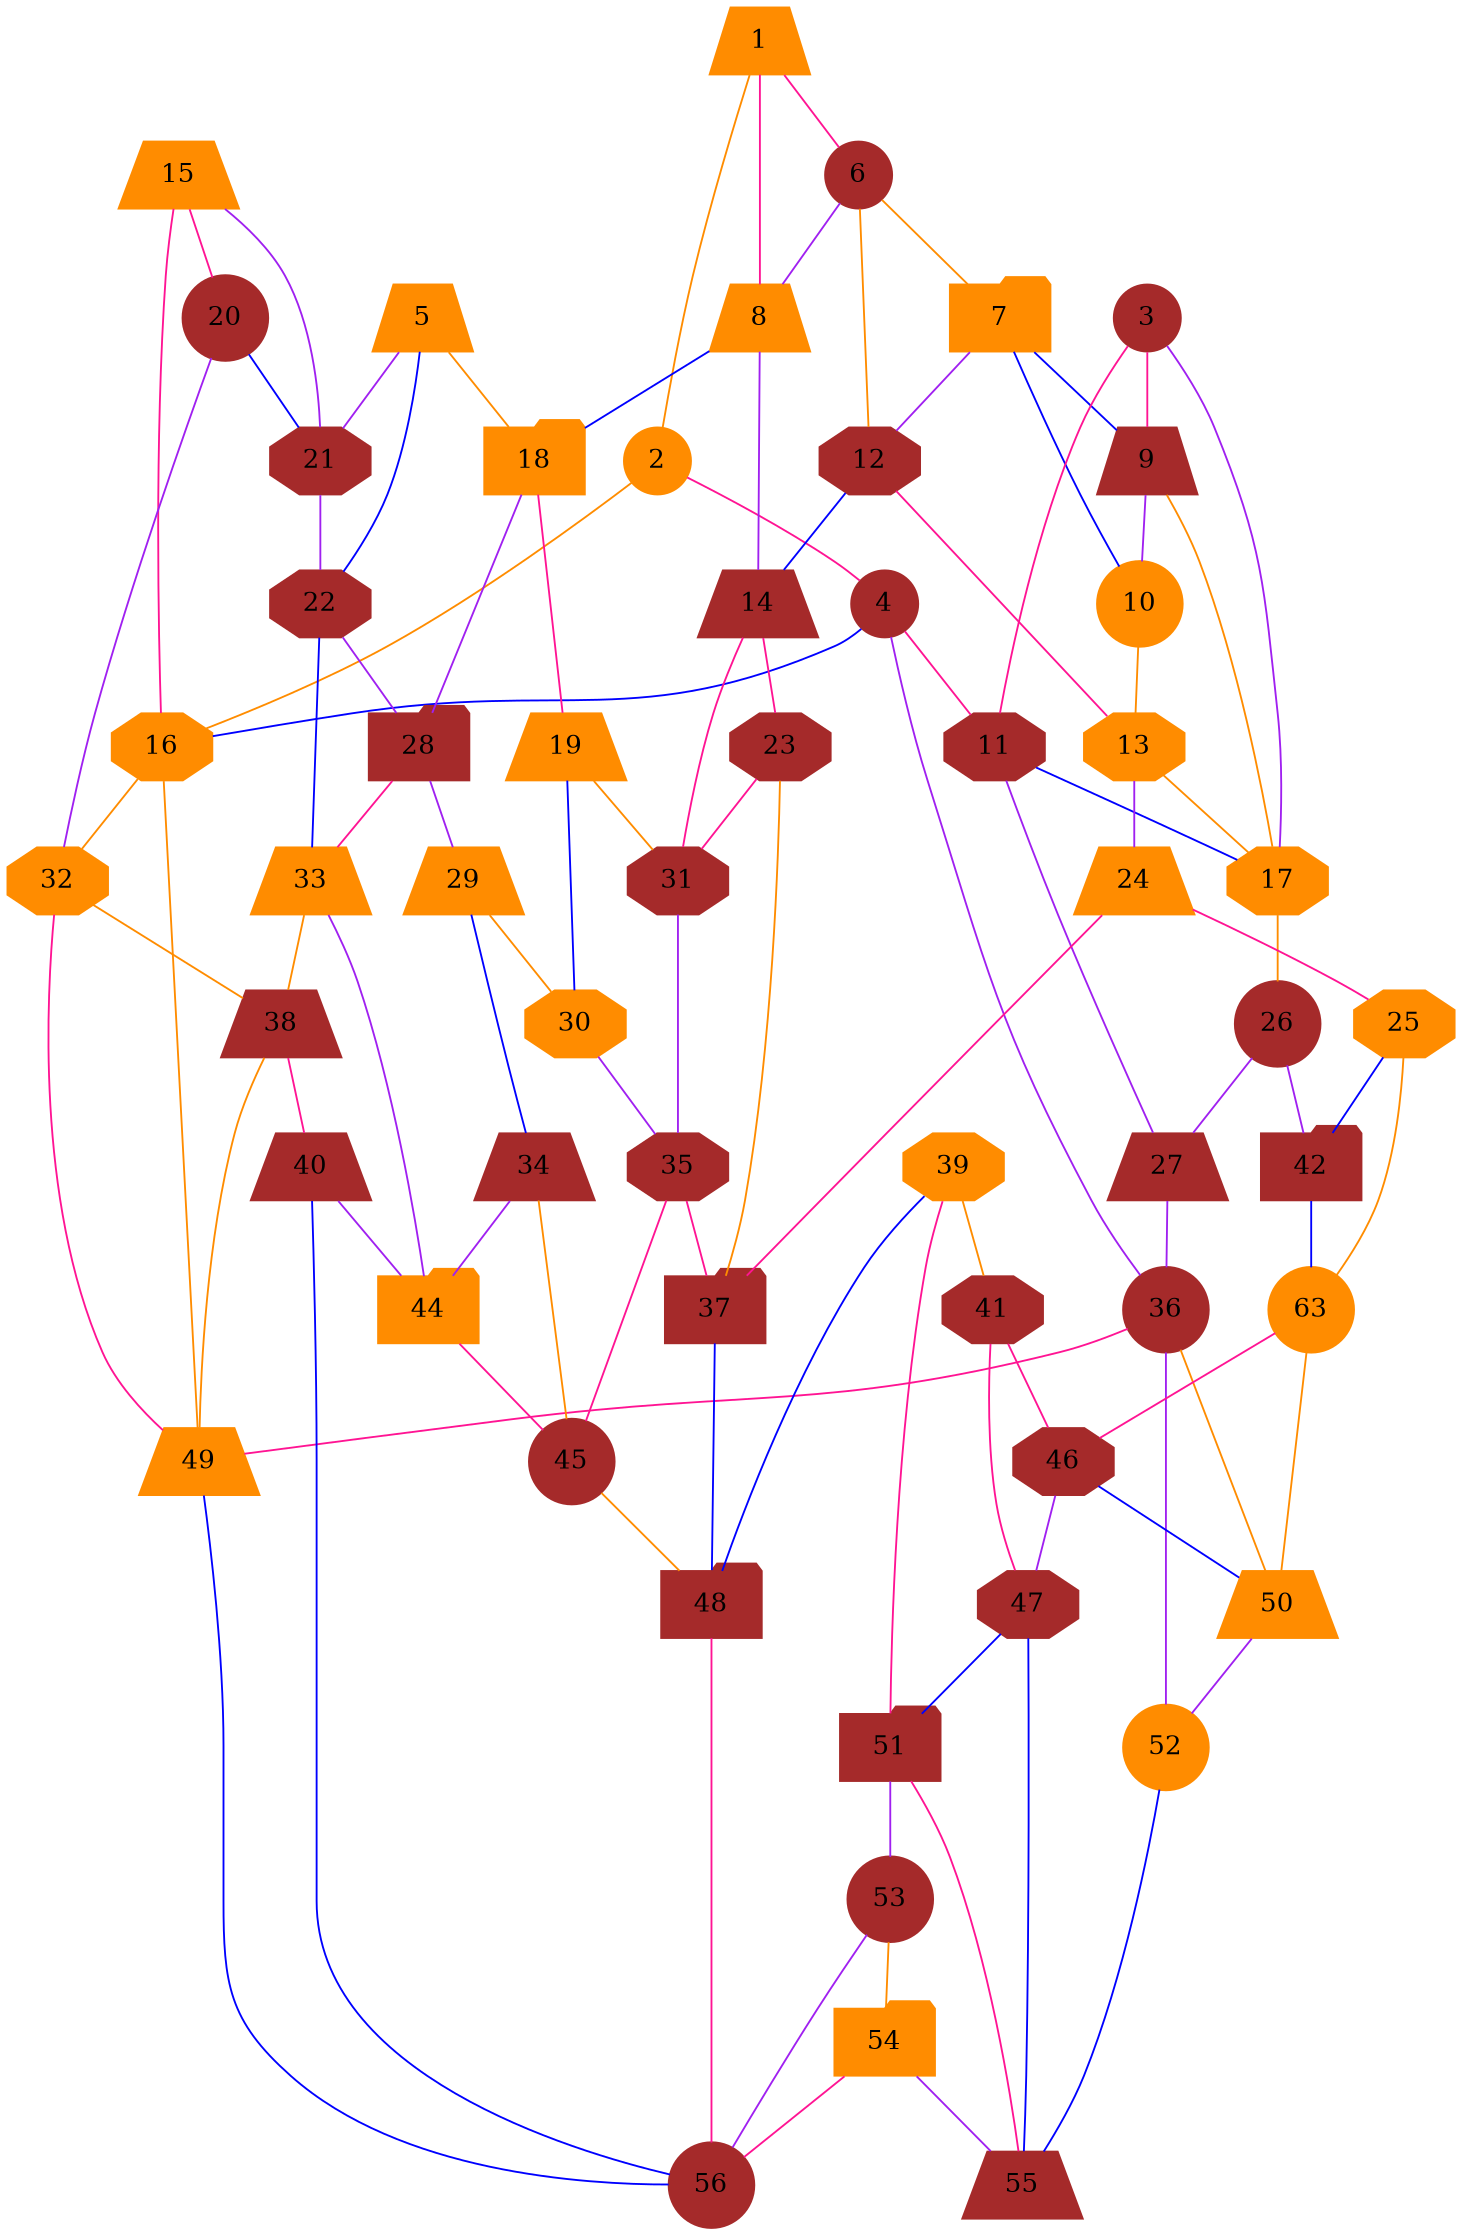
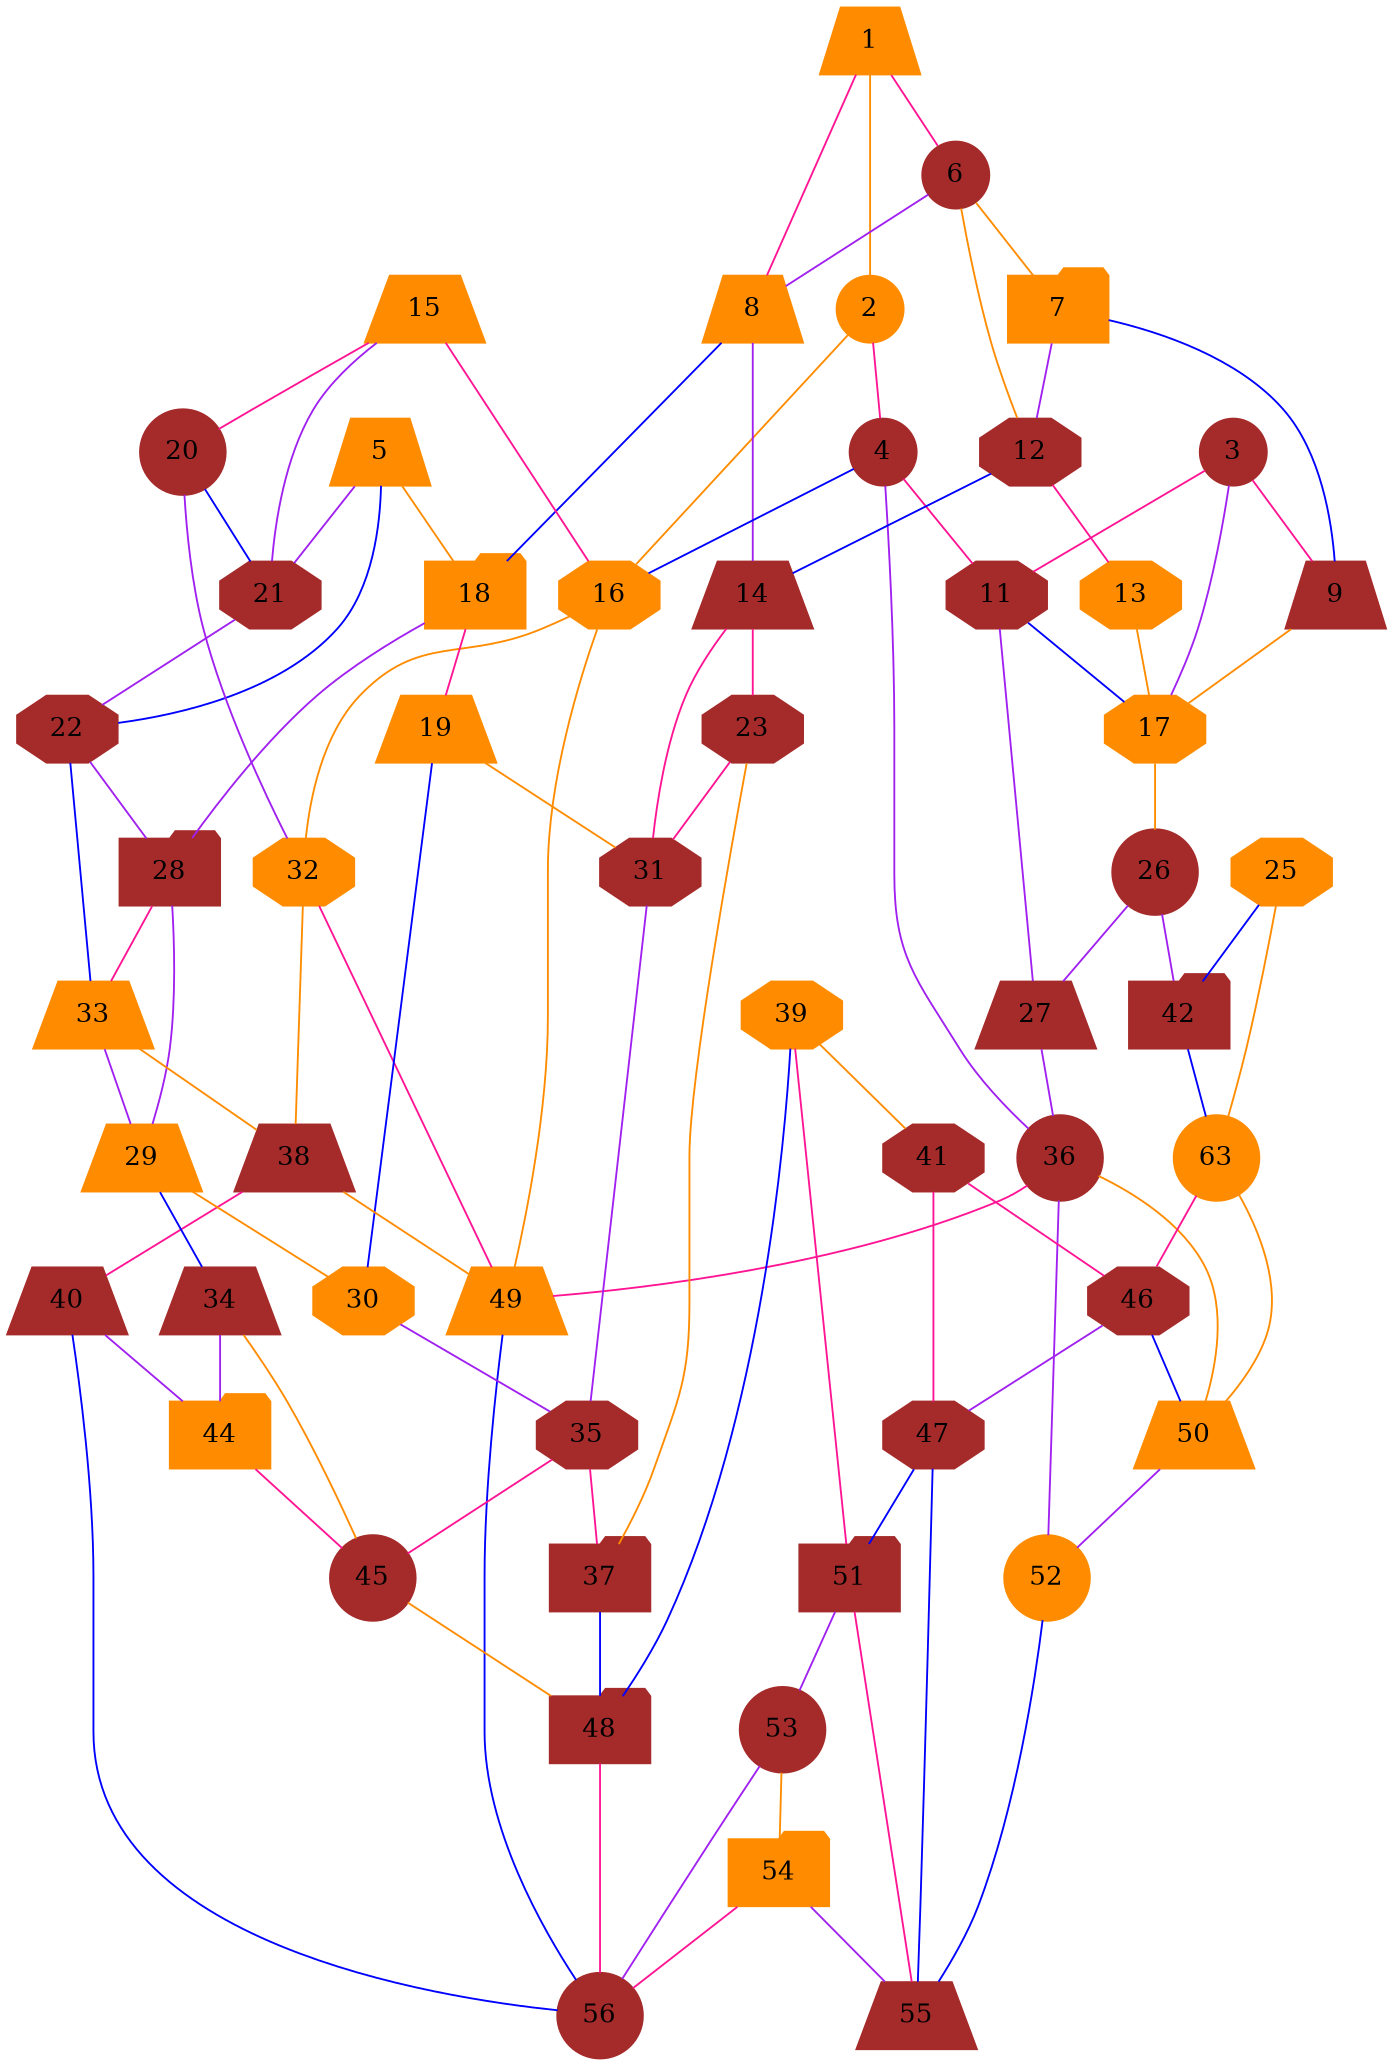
(1140, 604) -> none
(1134, 881) -> none
(389, 1092) -> (118, 1087)
